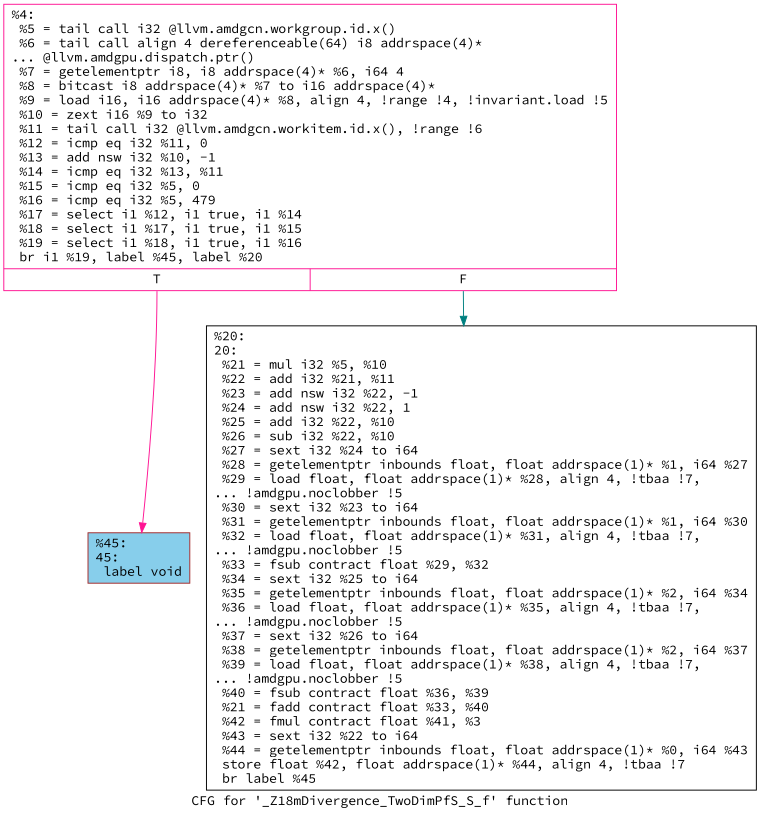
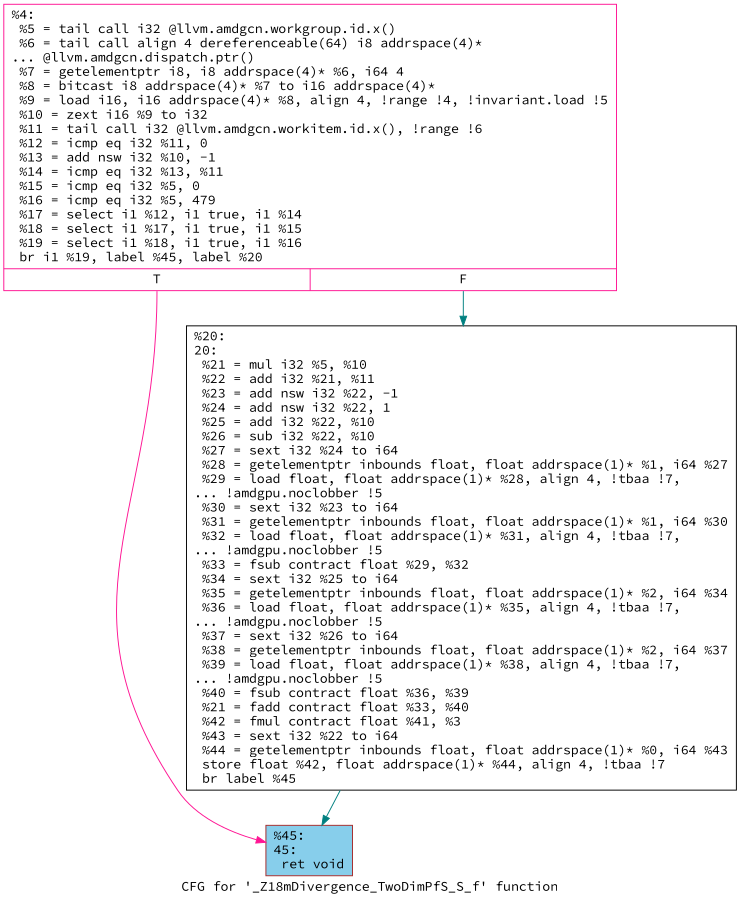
(133, 58) -> (133, 58)
(139, 572) -> (309, 864)
none -> (333, 804)
